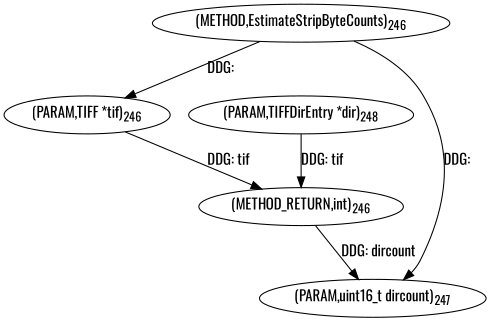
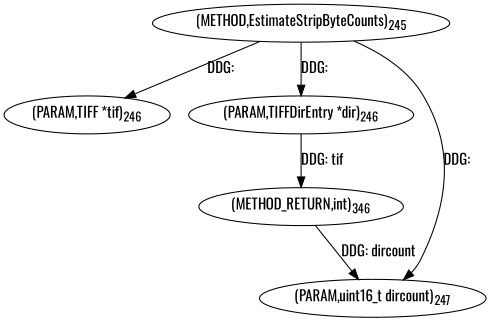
(398, 22) -> (398, 22)
none -> (301, 64)
(370, 113) -> (370, 113)
(189, 158) -> none
(362, 205) -> (362, 205)
